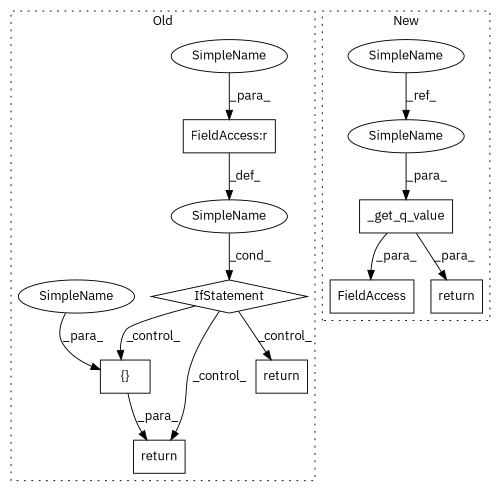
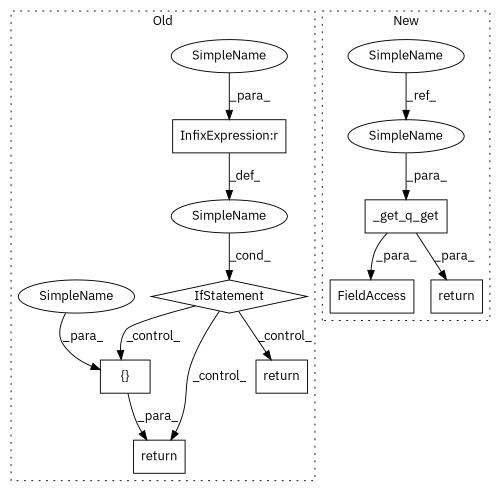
(229, 136) -> (229, 136)
(406, 216) -> (406, 216)
